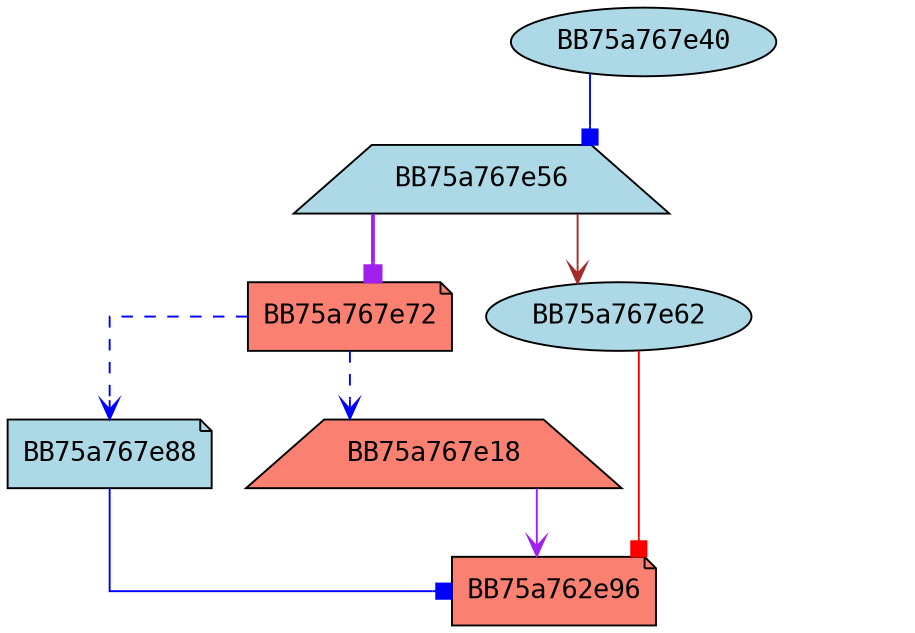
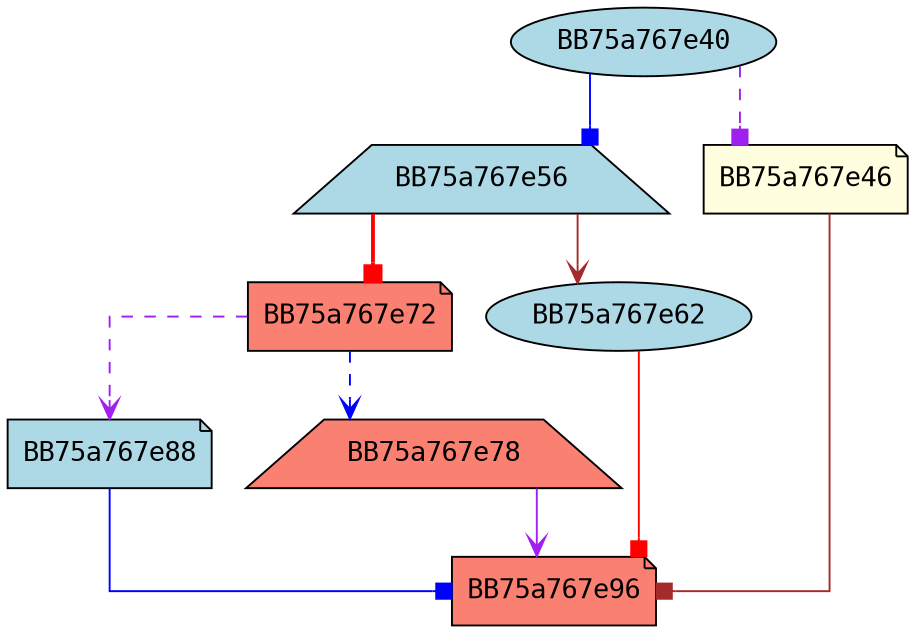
none -> (806, 179)
(373, 238) -> (373, 238)
(137, 317) -> (137, 317)
(434, 454) -> (434, 454)
(554, 591) -> (554, 591)
